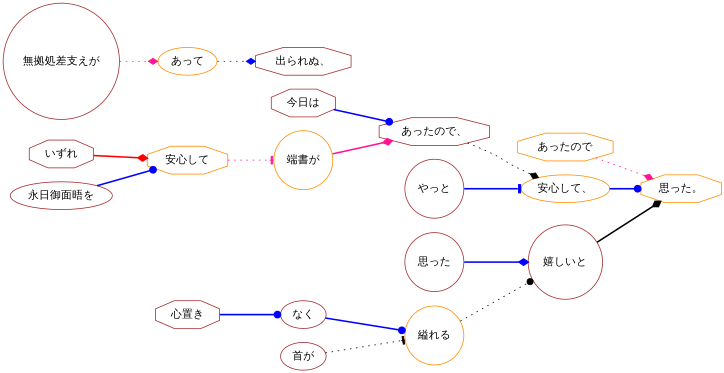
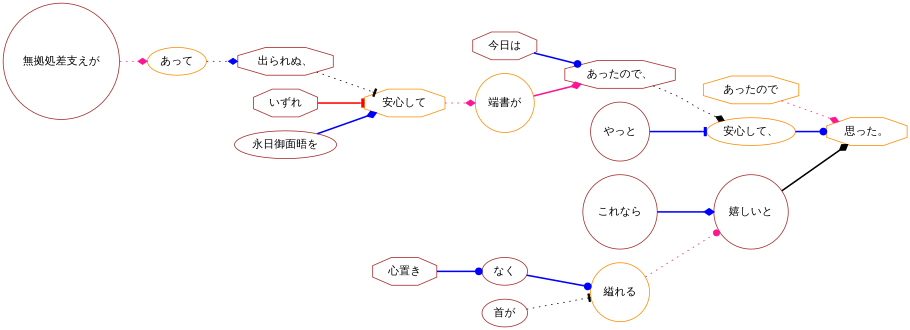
none -> (344, 82)
(116, 157) -> (339, 103)
(249, 160) -> (455, 103)
(124, 178) -> (342, 125)
(434, 262) -> (620, 212)
(494, 302) -> (680, 256)
